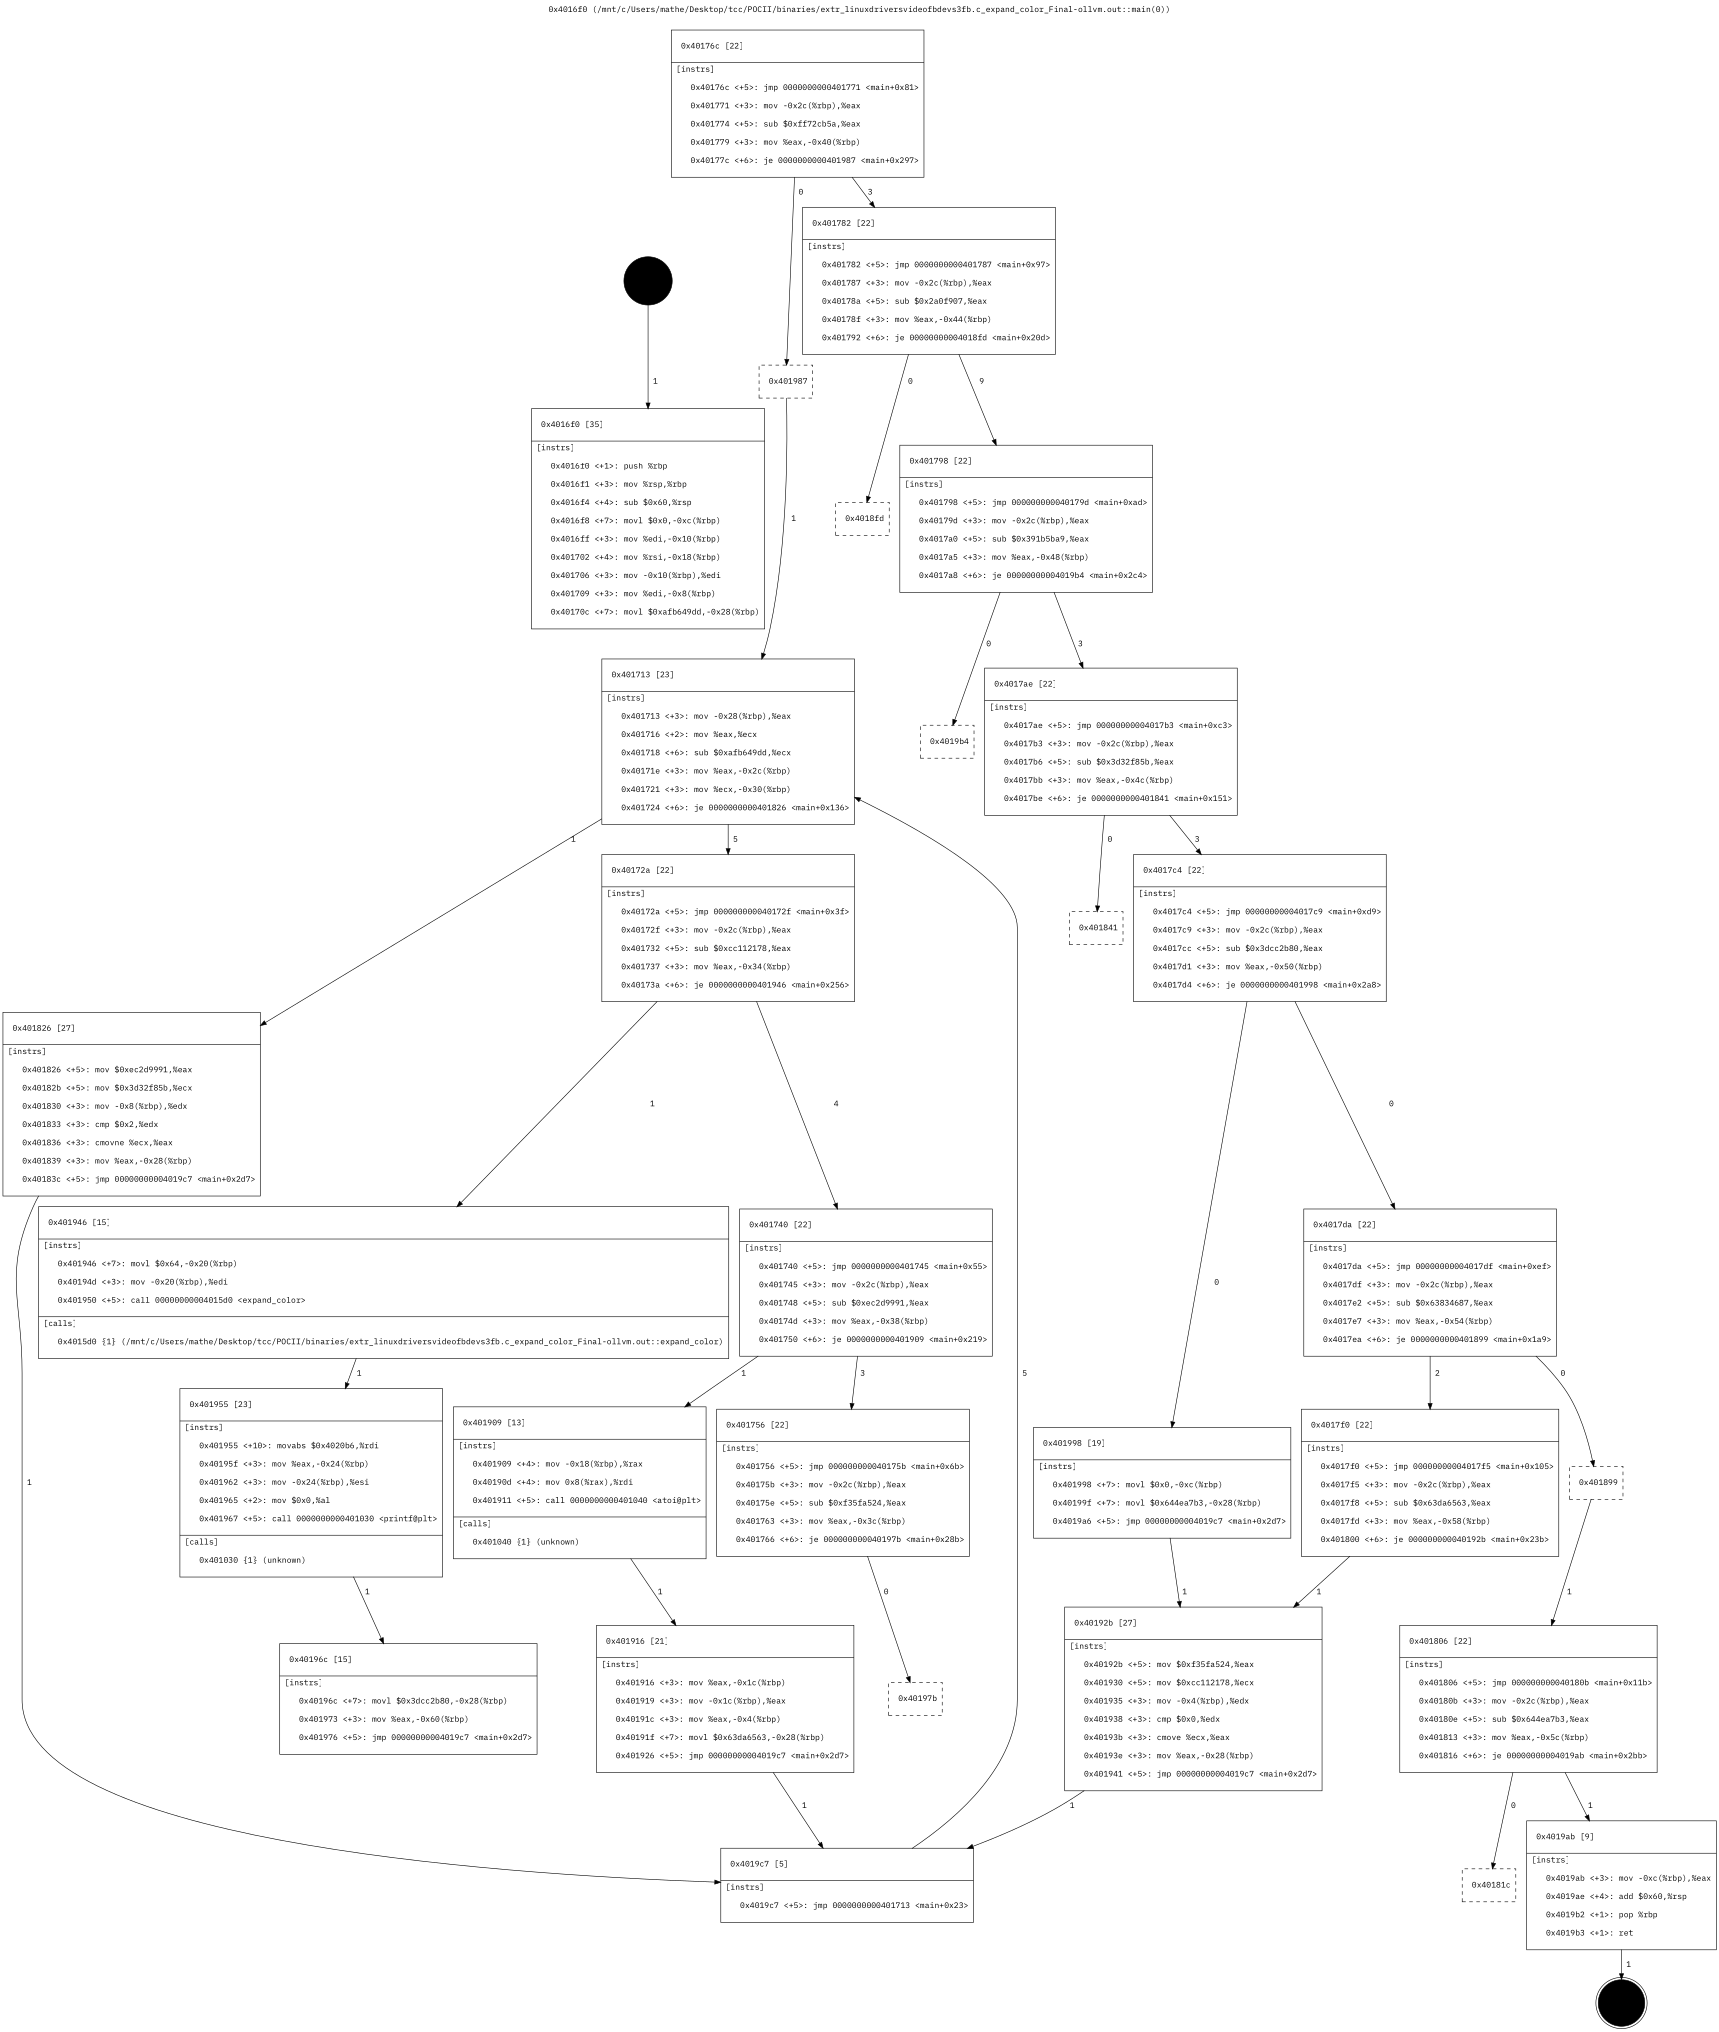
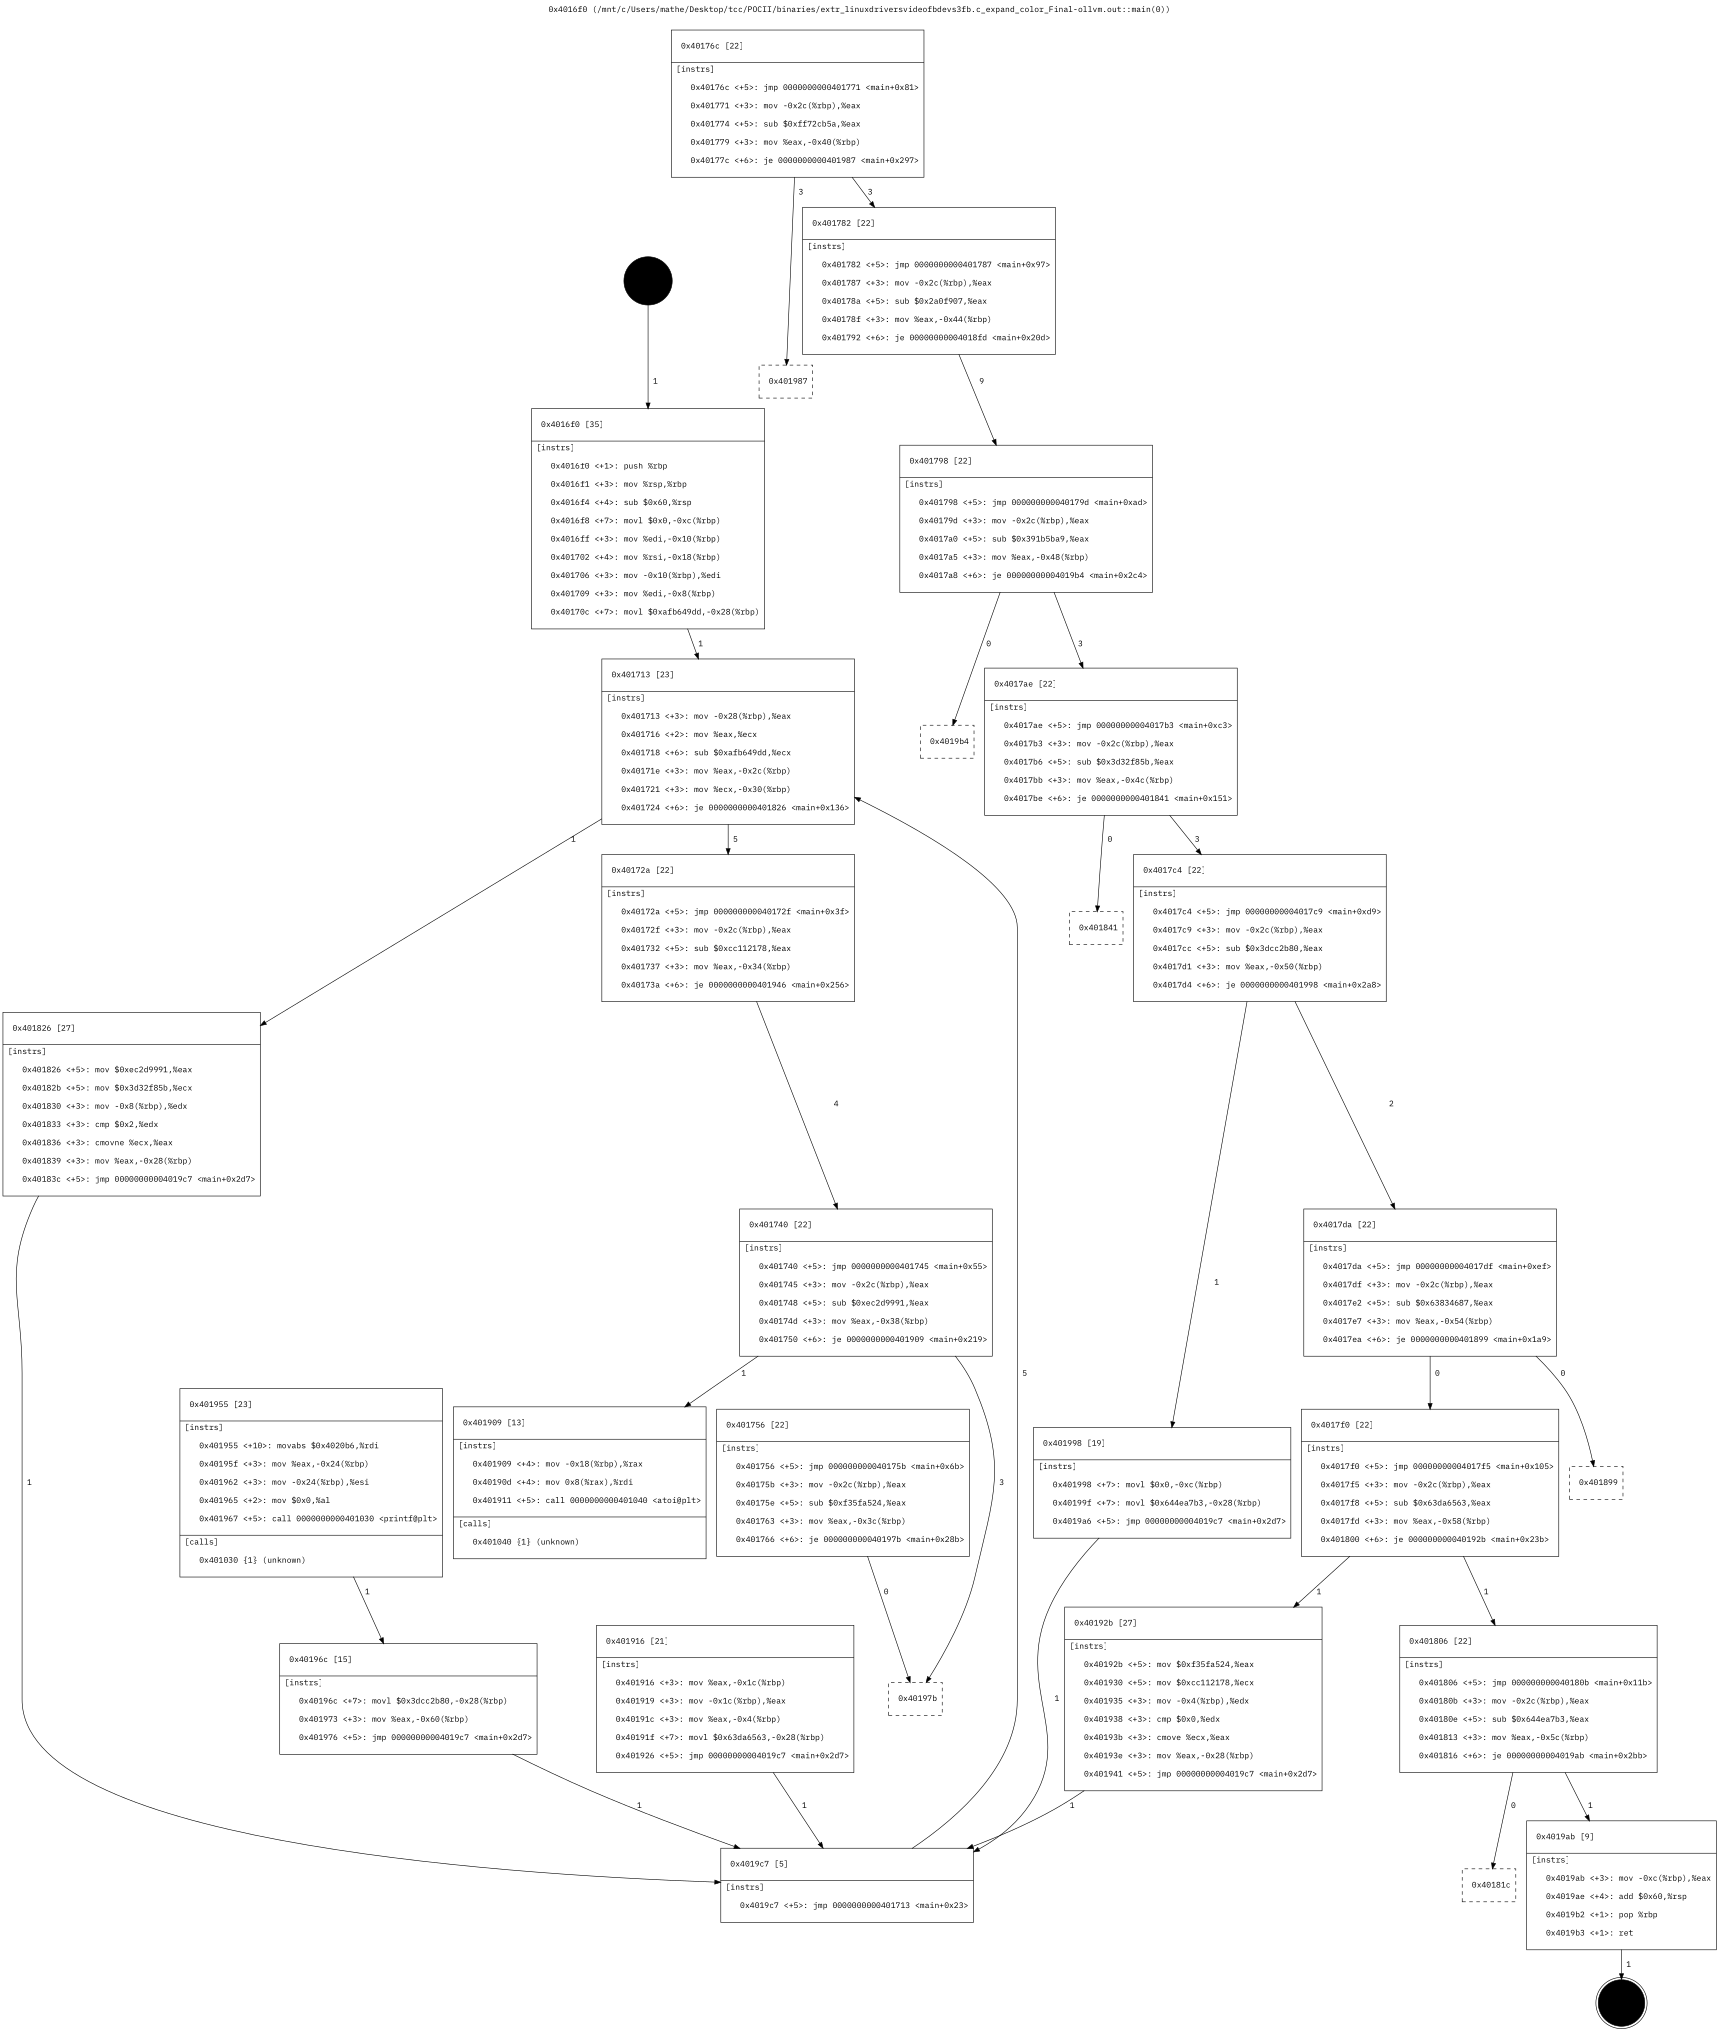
(799, 192) -> (799, 192)
(862, 519) -> none
(784, 527) -> (692, 641)
(1389, 1104) -> (1389, 1104)
(384, 1283) -> none
(1214, 1283) -> (1214, 1283)
(1435, 1374) -> (1435, 1374)
(855, 1380) -> (989, 1518)
(1572, 1559) -> (1478, 1588)
(1175, 1570) -> (1042, 1698)
(652, 1590) -> none
none -> (622, 1804)
